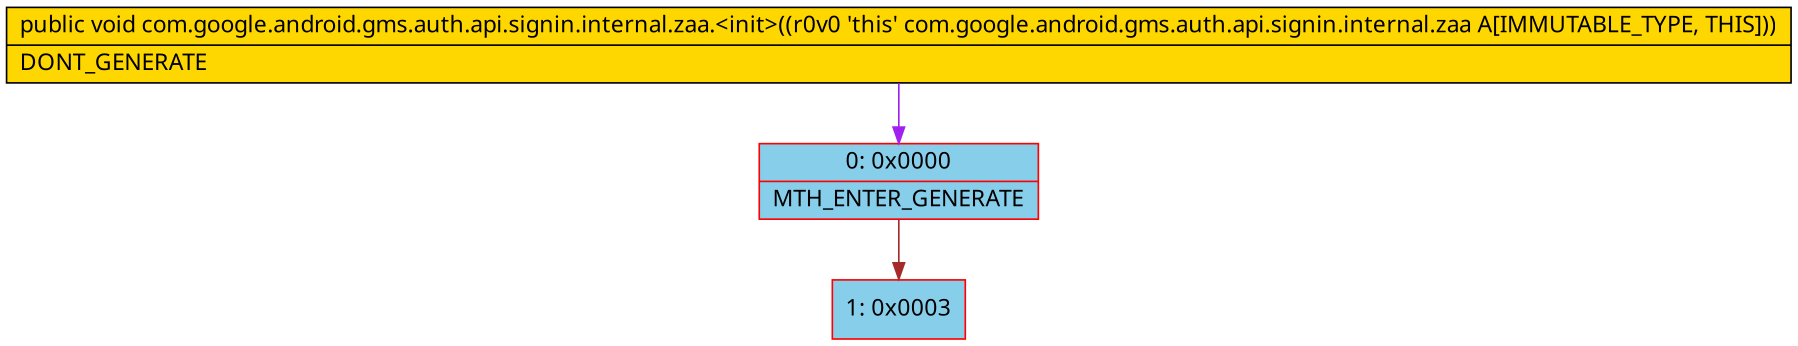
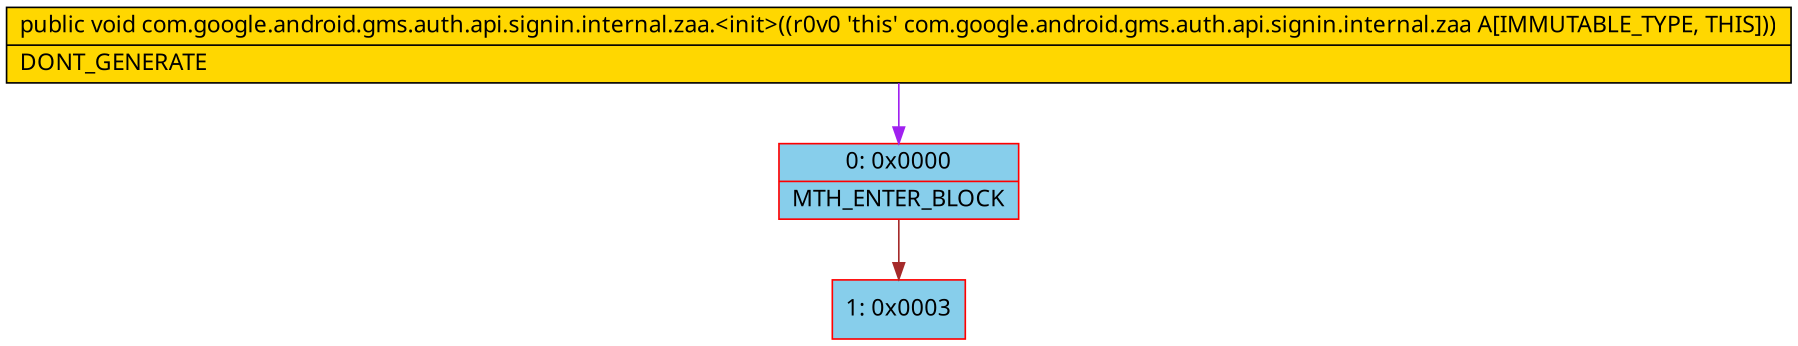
(899, 199) -> (899, 199)
